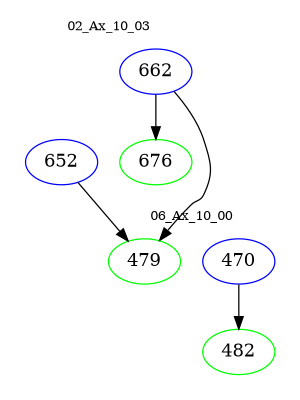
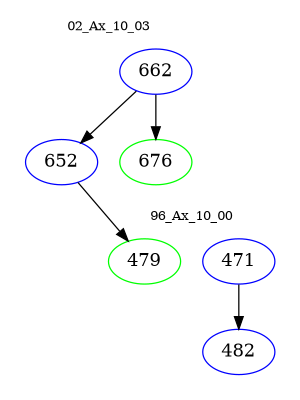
(210, 164) -> (113, 113)
(192, 217) -> (192, 217)
(239, 261) -> (239, 261)
(239, 352) -> (239, 352)
